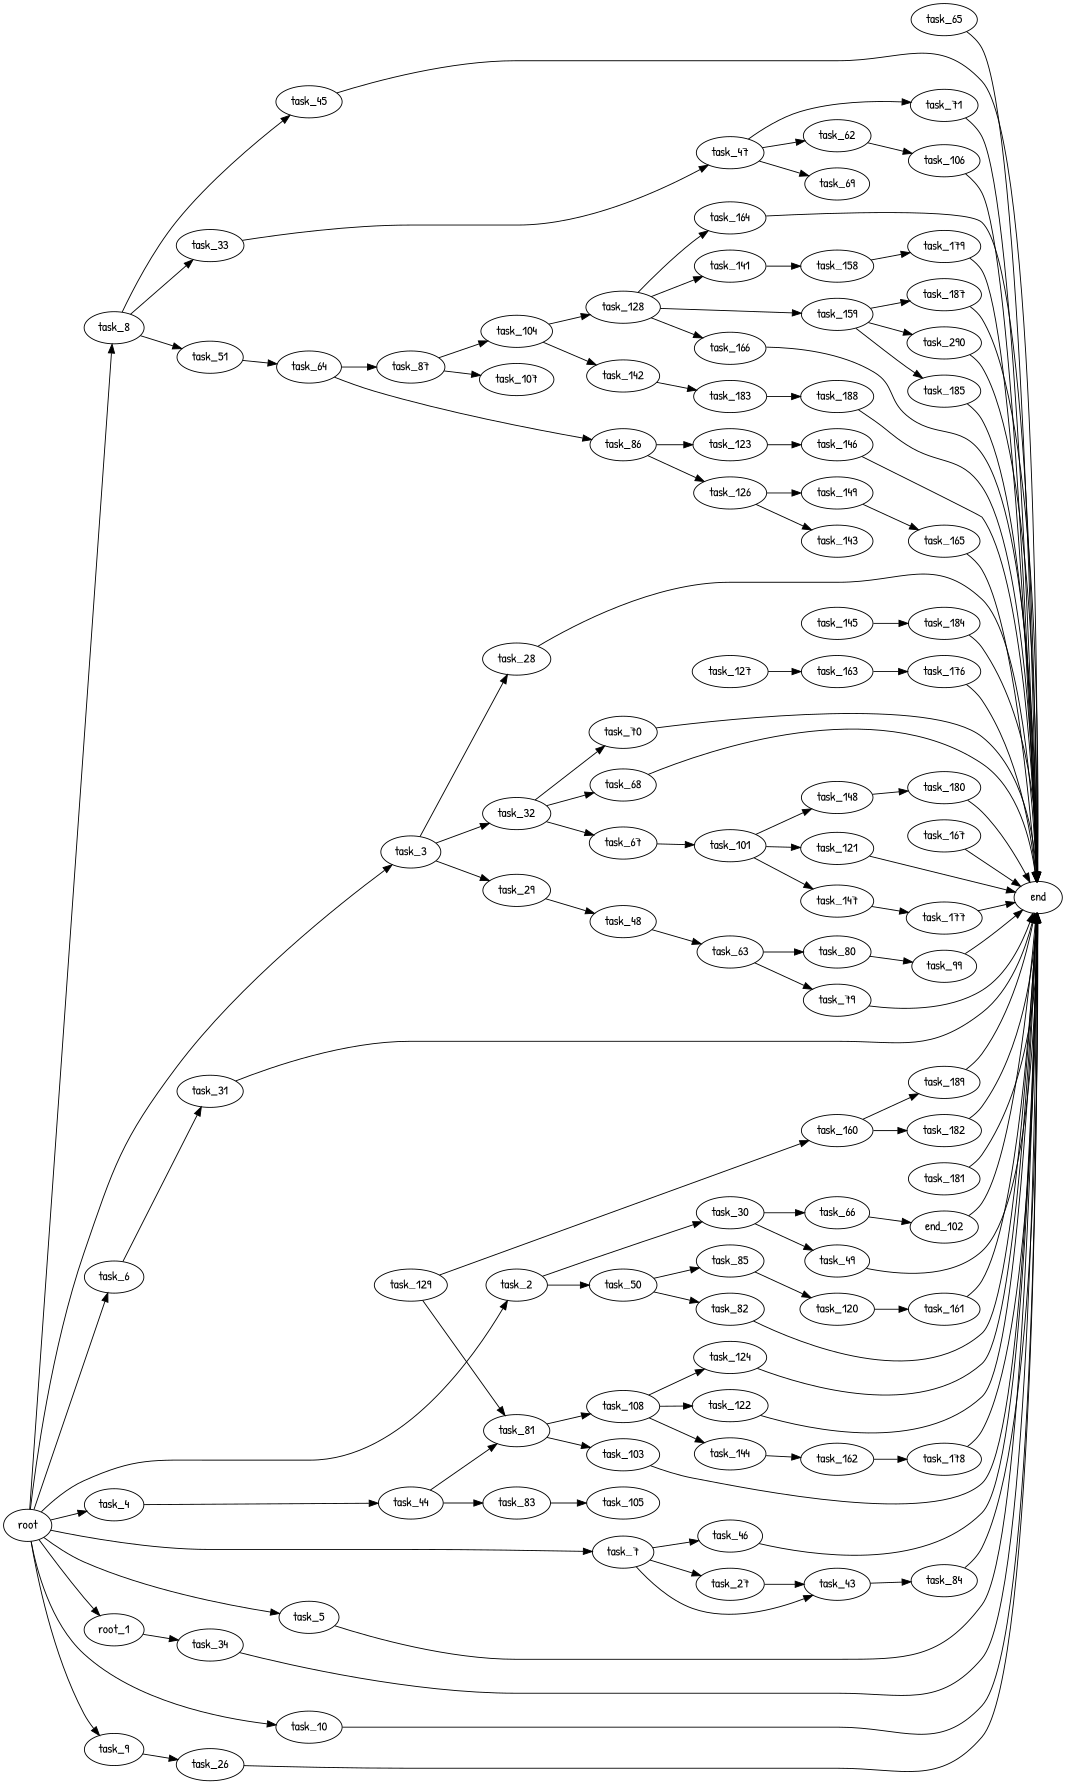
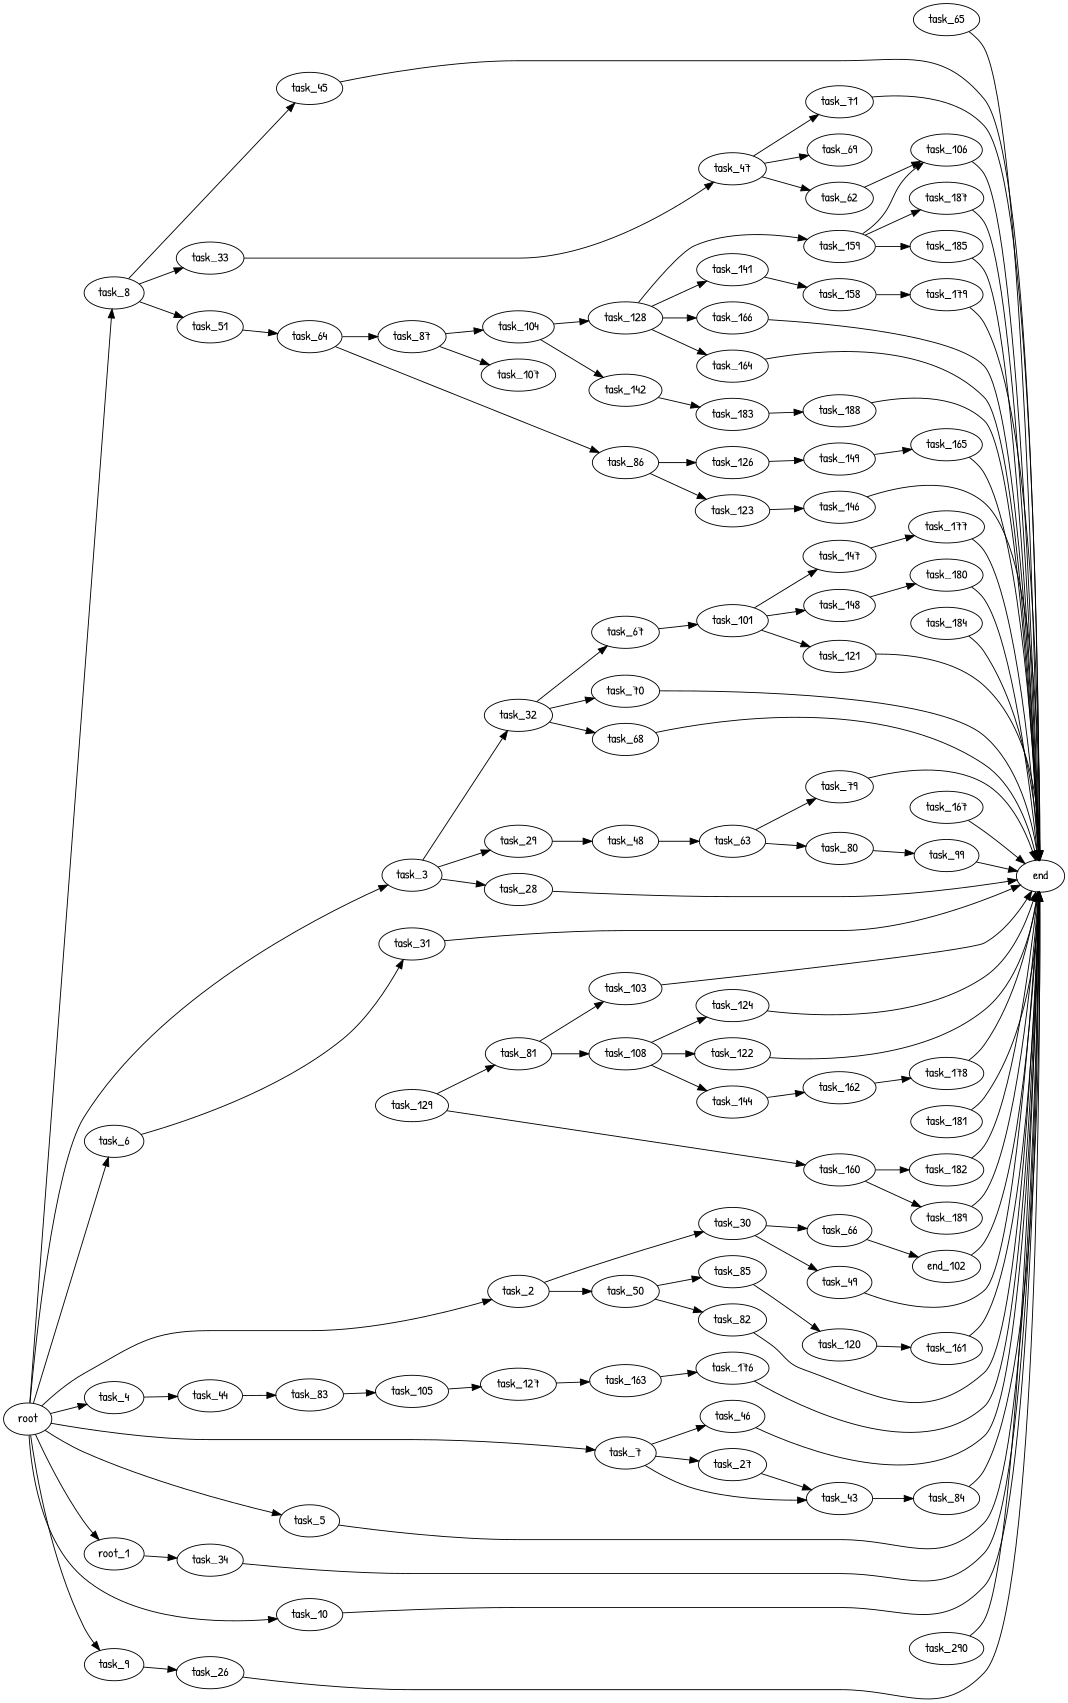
(886, 327) -> (891, 202)
(837, 541) -> none
(837, 623) -> none
none -> (460, 1388)
(460, 1470) -> none
